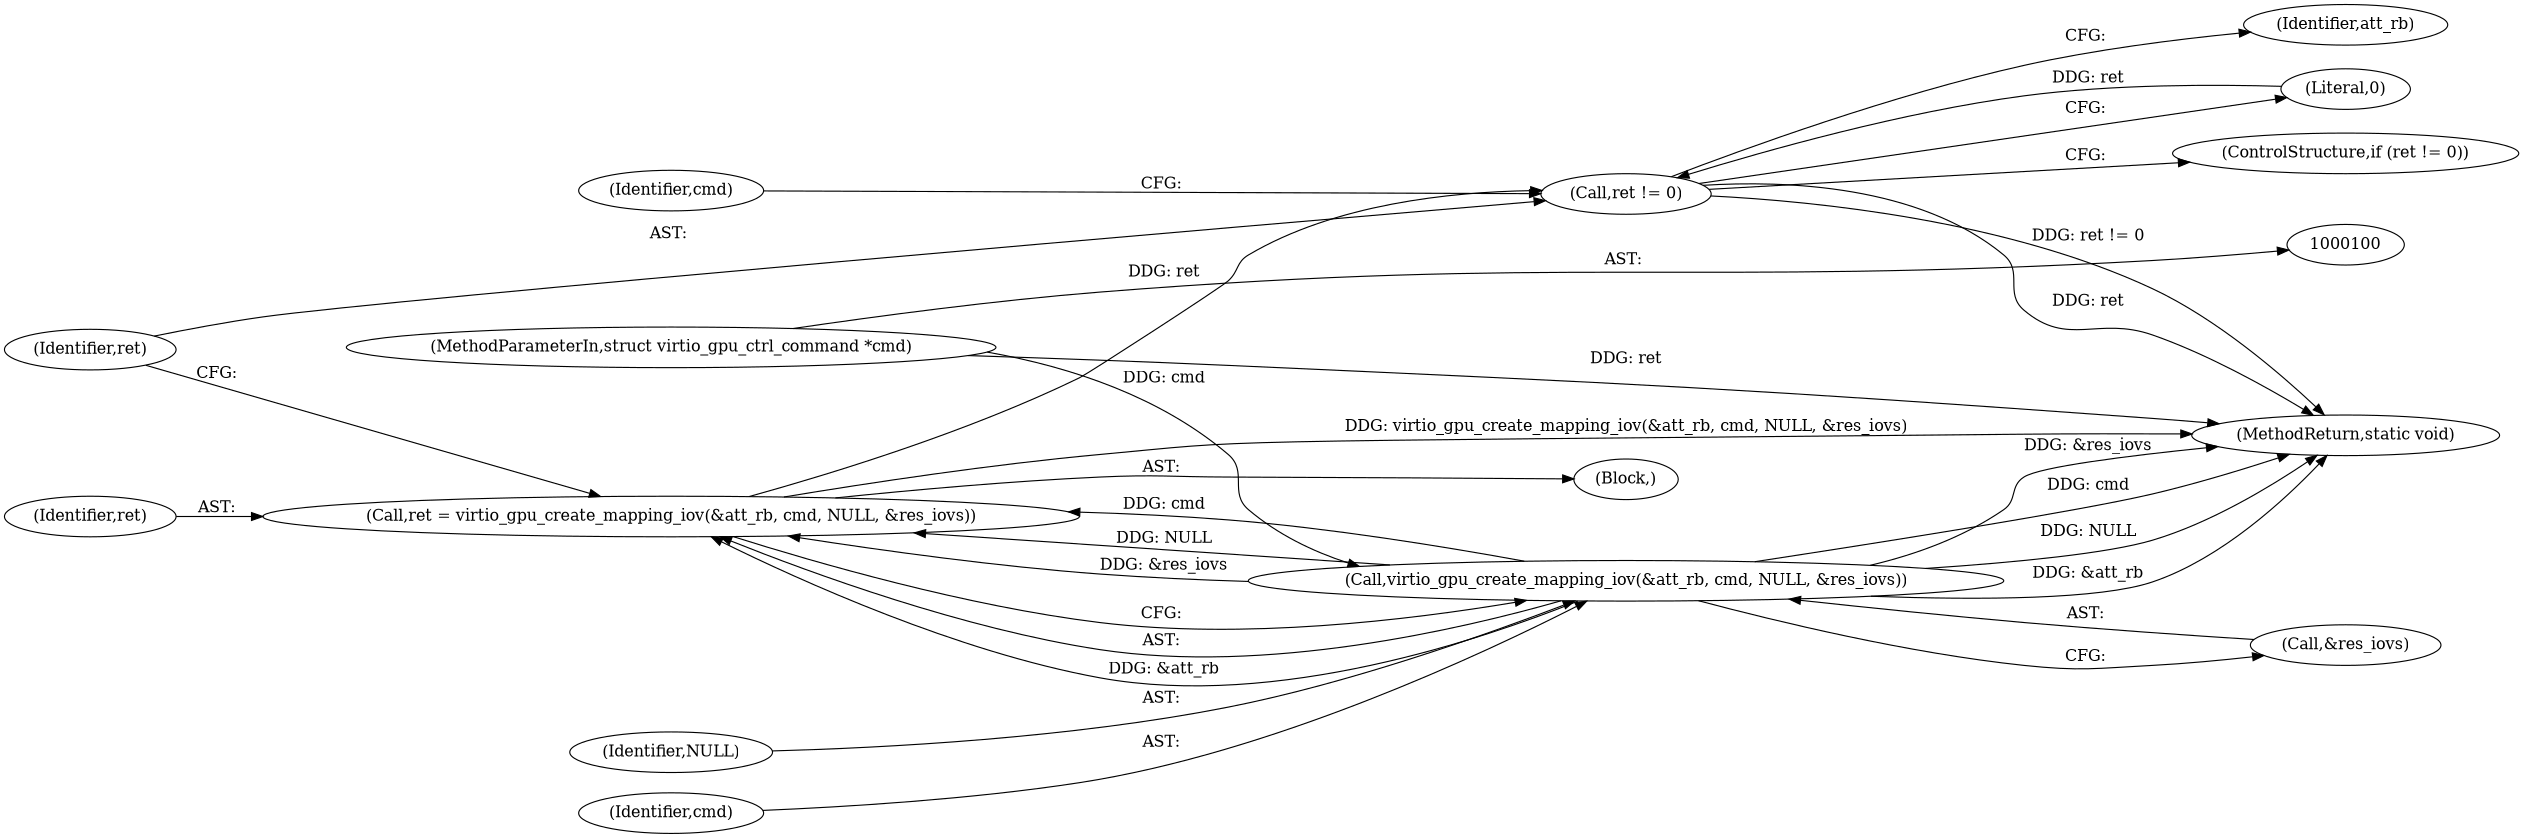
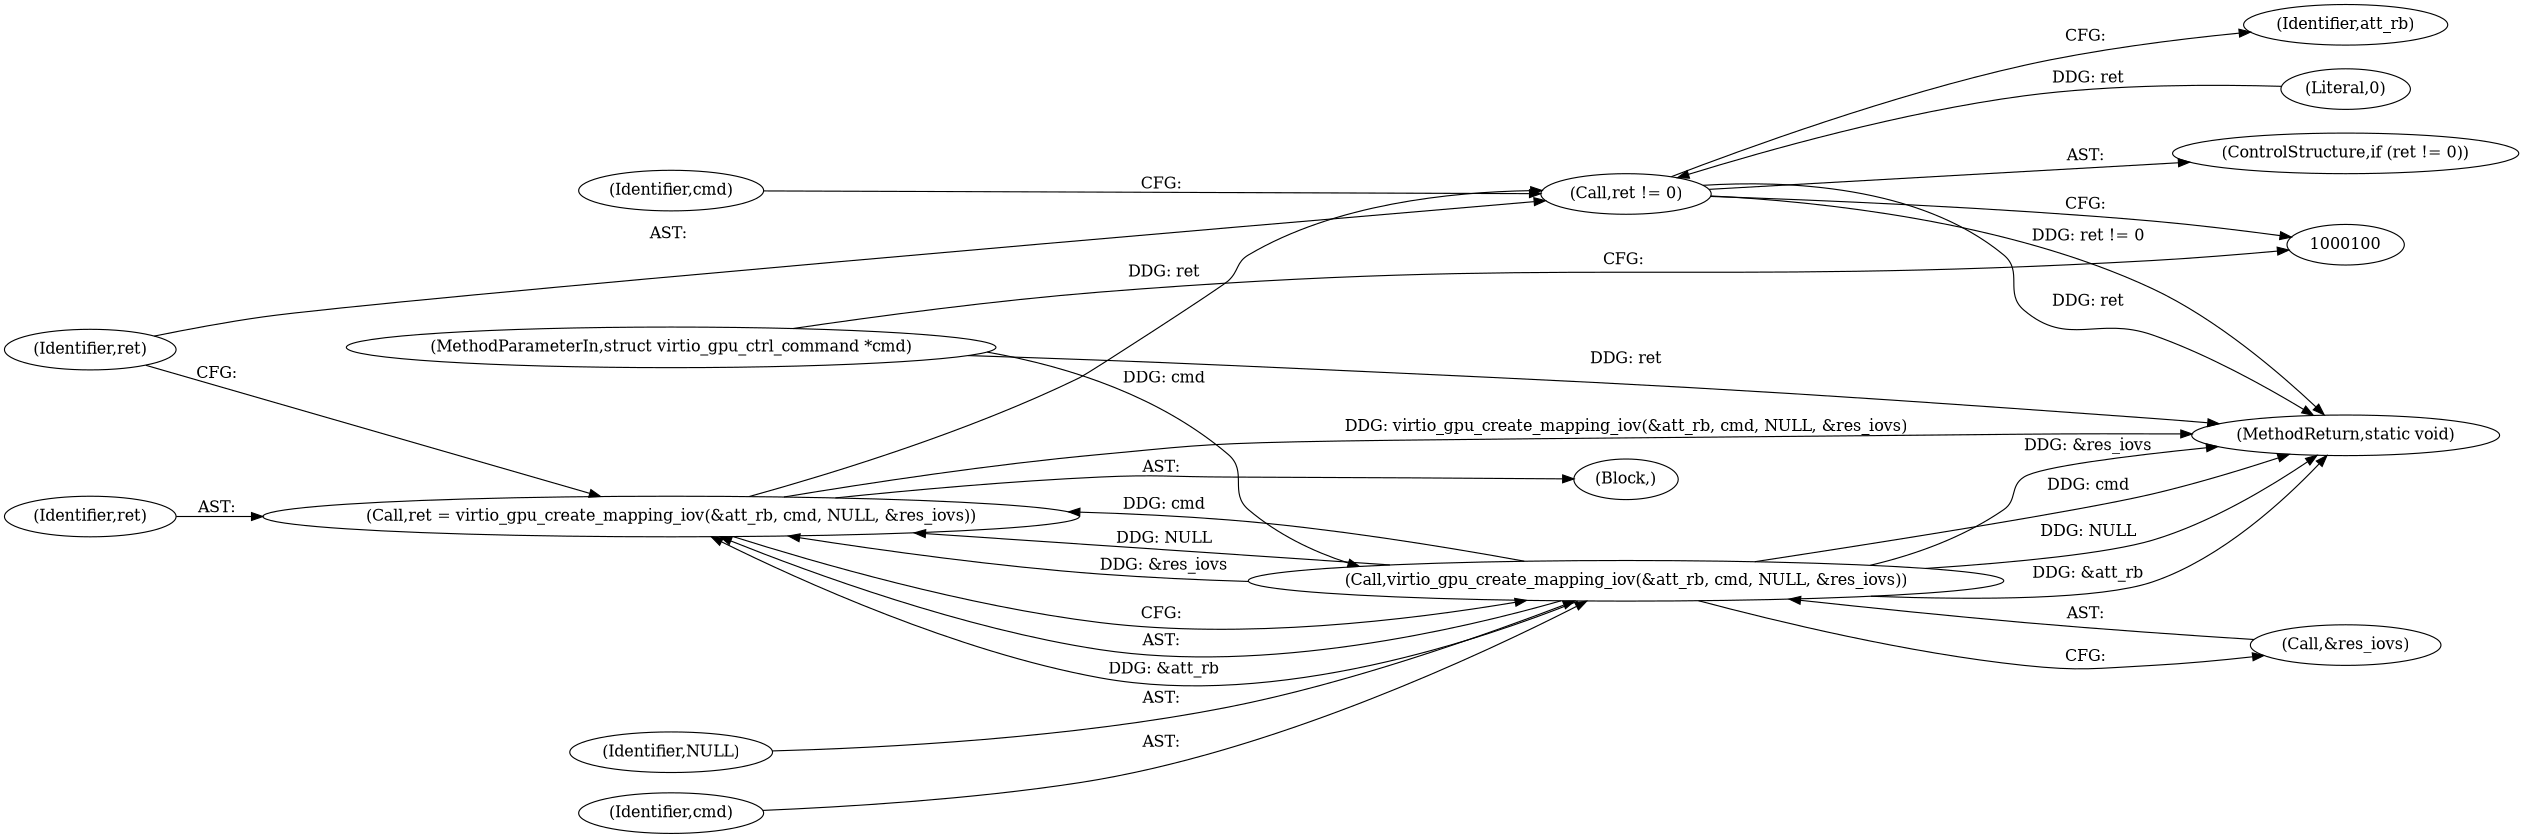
(1987, 141) -> (1996, 210)
(2088, 156) -> (2088, 156)
(1626, 260) -> (1626, 260)
